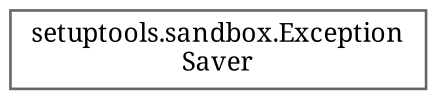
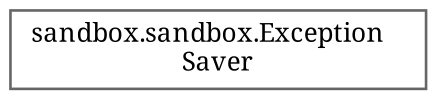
(218, 50) -> (218, 50)
